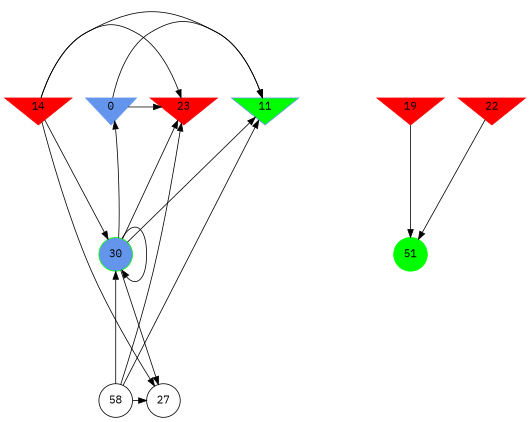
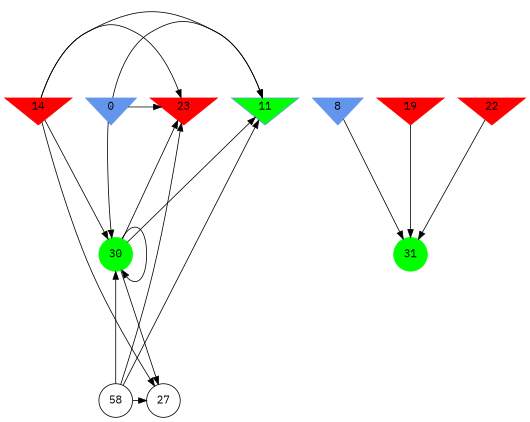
none -> (338, 107)
(119, 183) -> (108, 176)
(116, 254) -> (116, 254)
(411, 254) -> (411, 254)
